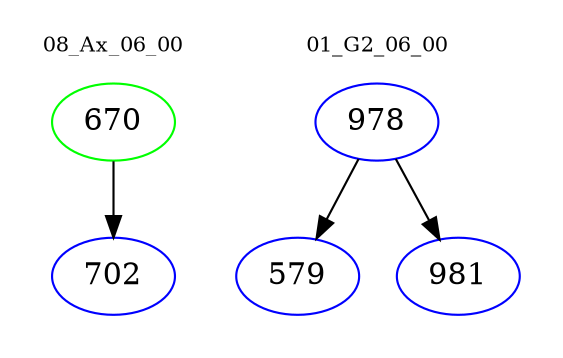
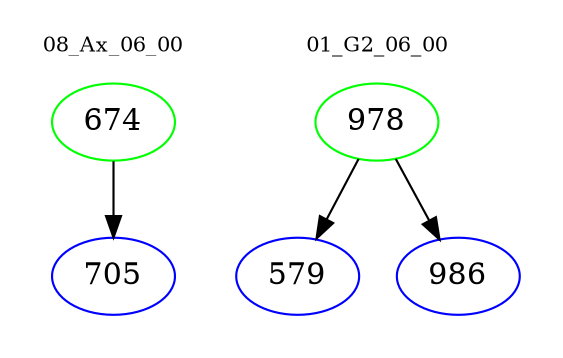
(114, 122) -> (114, 122)
(377, 122) -> (377, 122)
(114, 276) -> (114, 276)
(458, 276) -> (458, 276)
